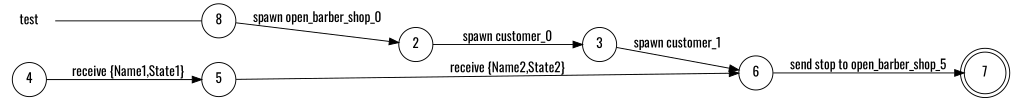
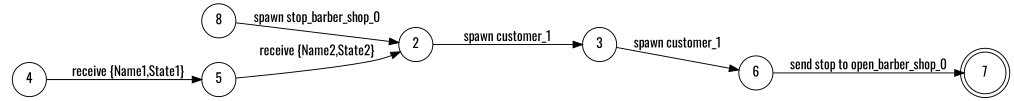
(317, 18) -> (317, 18)
(29, 21) -> none
(508, 37) -> (508, 37)
(869, 66) -> (869, 66)
(483, 76) -> (314, 70)
